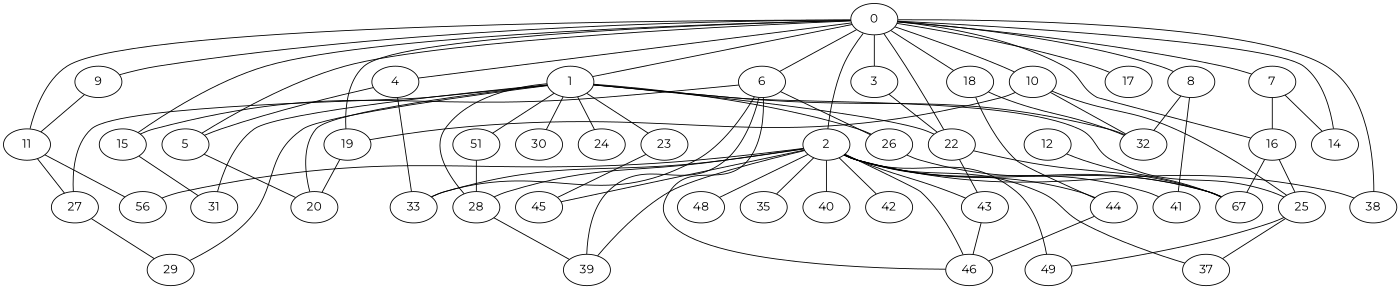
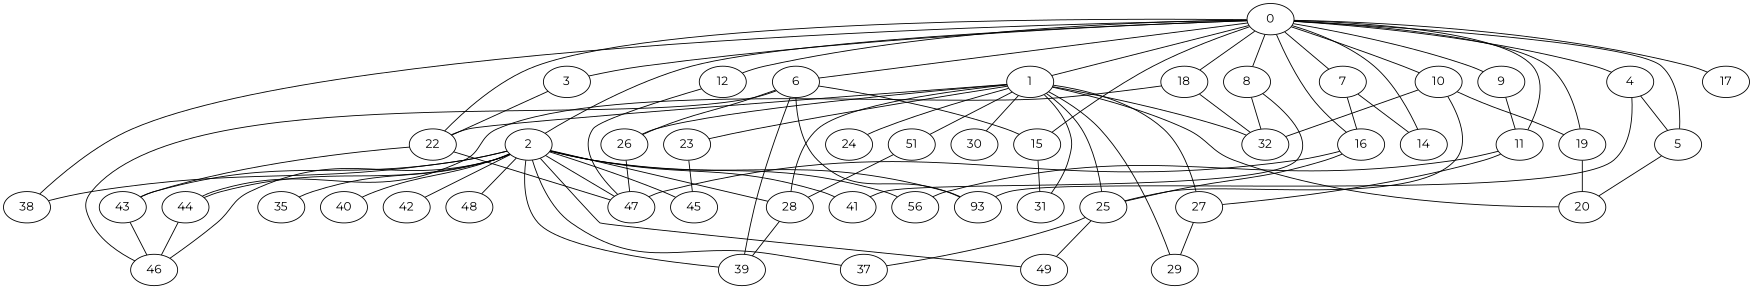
none -> (867, 48)
(414, 207) -> (978, 207)
(1239, 207) -> (631, 207)
